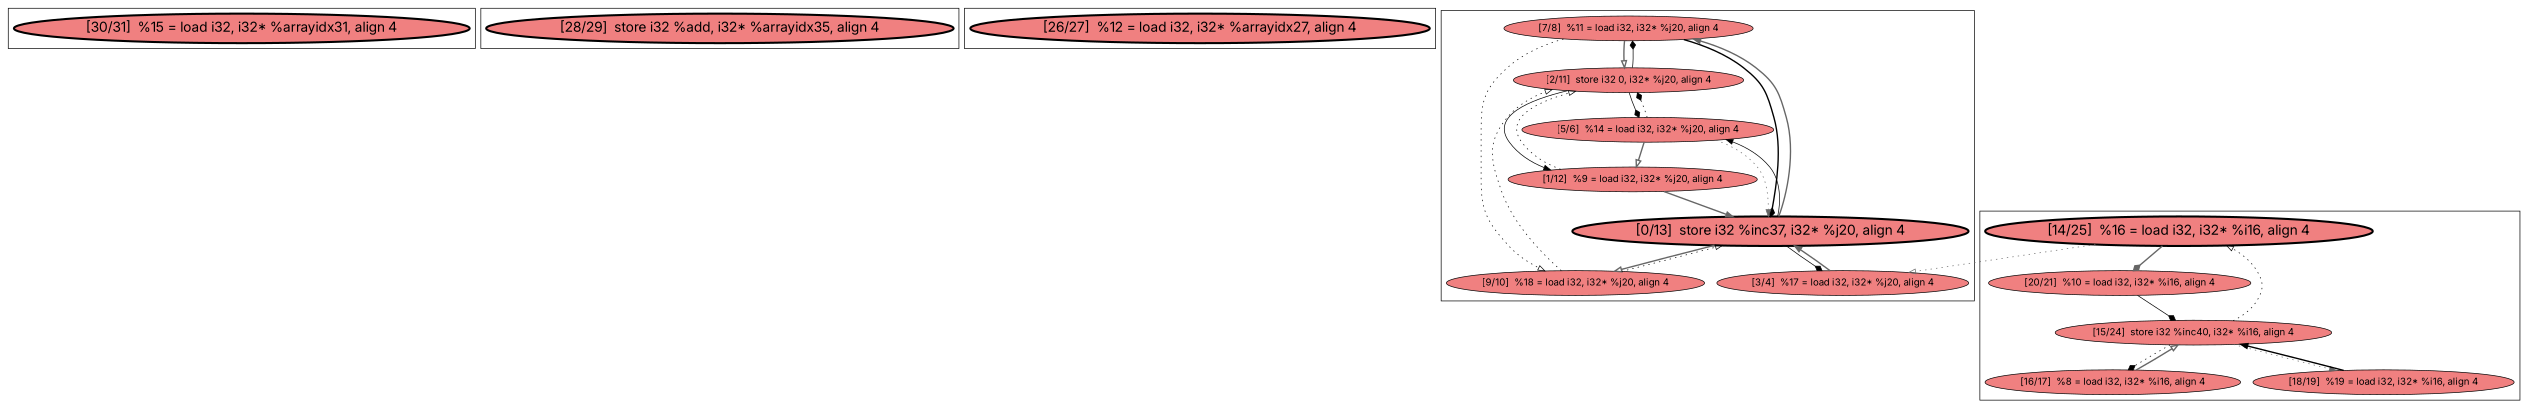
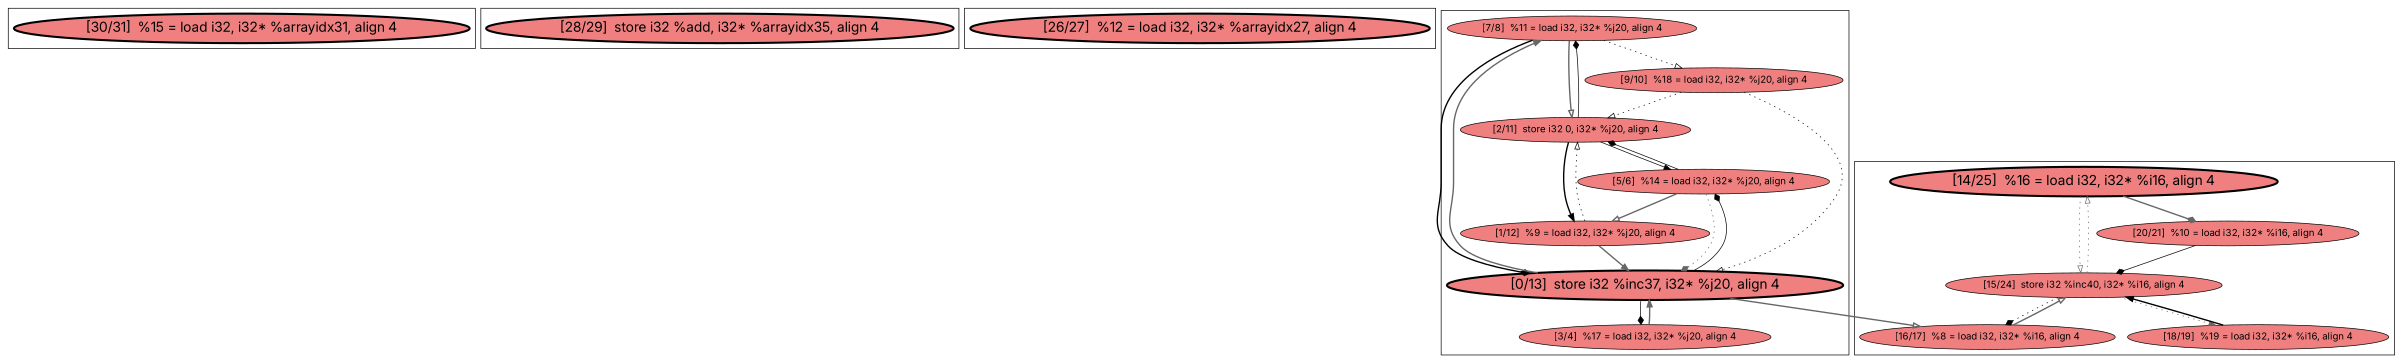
(1632, 101) -> (1632, 155)
(1644, 109) -> (1647, 157)
(1505, 129) -> (1564, 179)
(1756, 165) -> (1714, 235)
(1772, 170) -> (1724, 243)
(1668, 257) -> (1822, 312)
(2006, 258) -> (2079, 231)
(2262, 285) -> (2089, 238)
